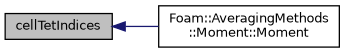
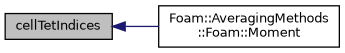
(249, 26) -> (249, 26)
